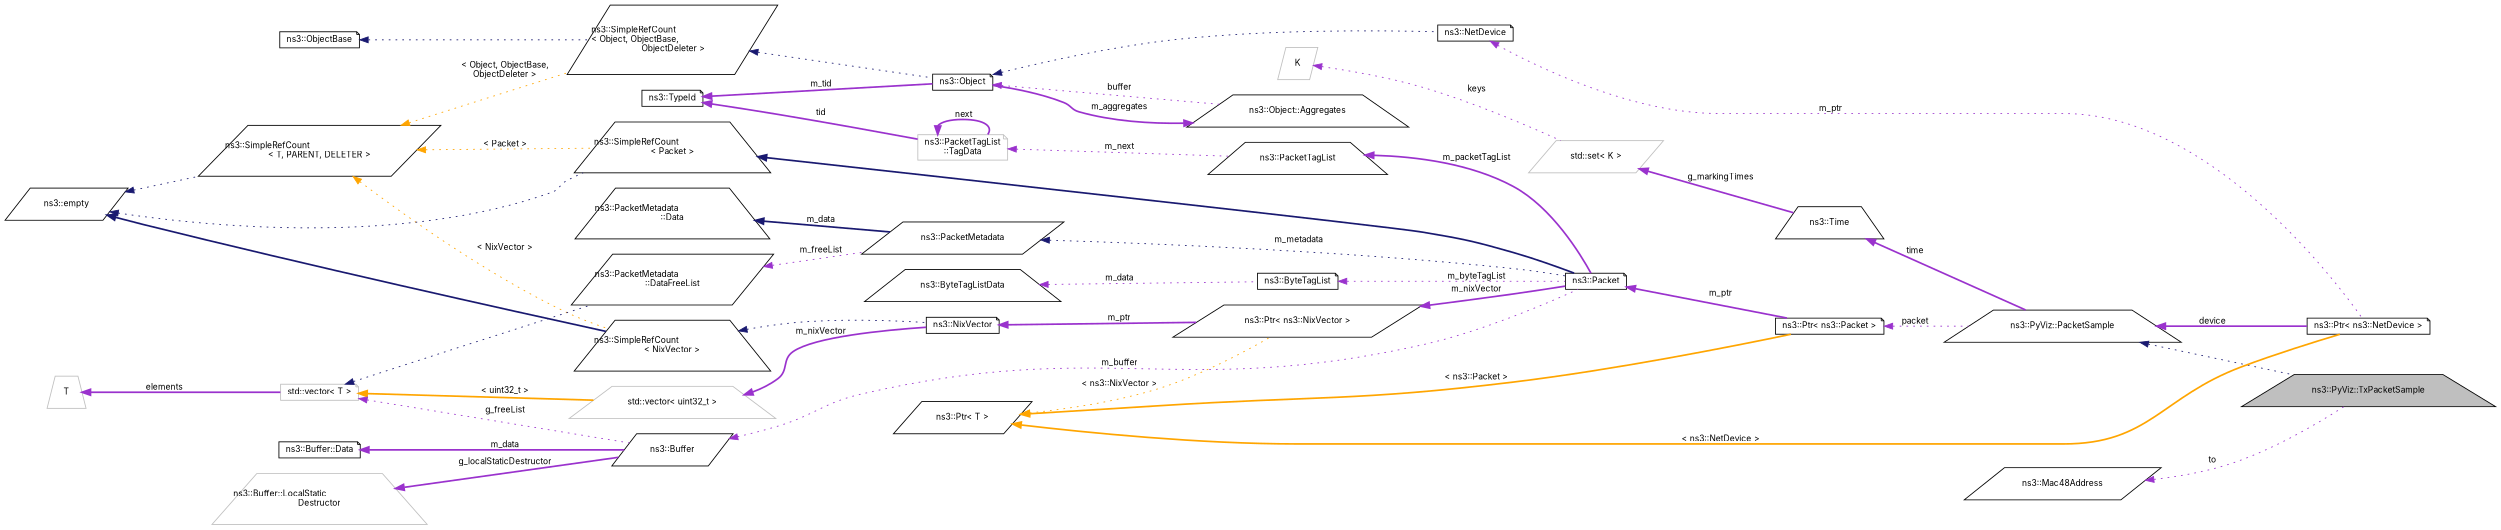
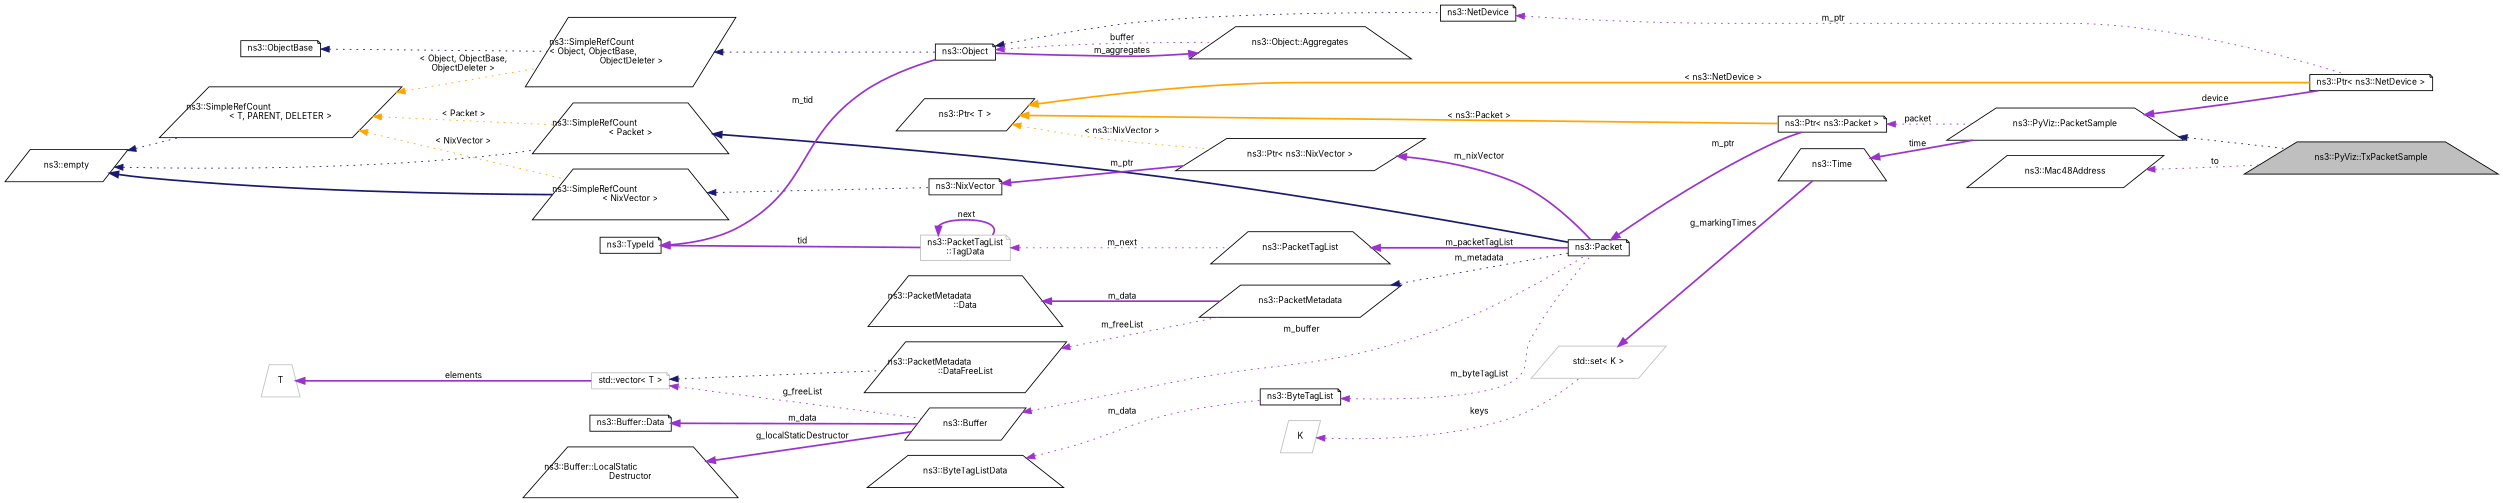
(827, 227) -> (1135, 301)
(672, 402) -> none
(320, 499) -> (631, 472)
